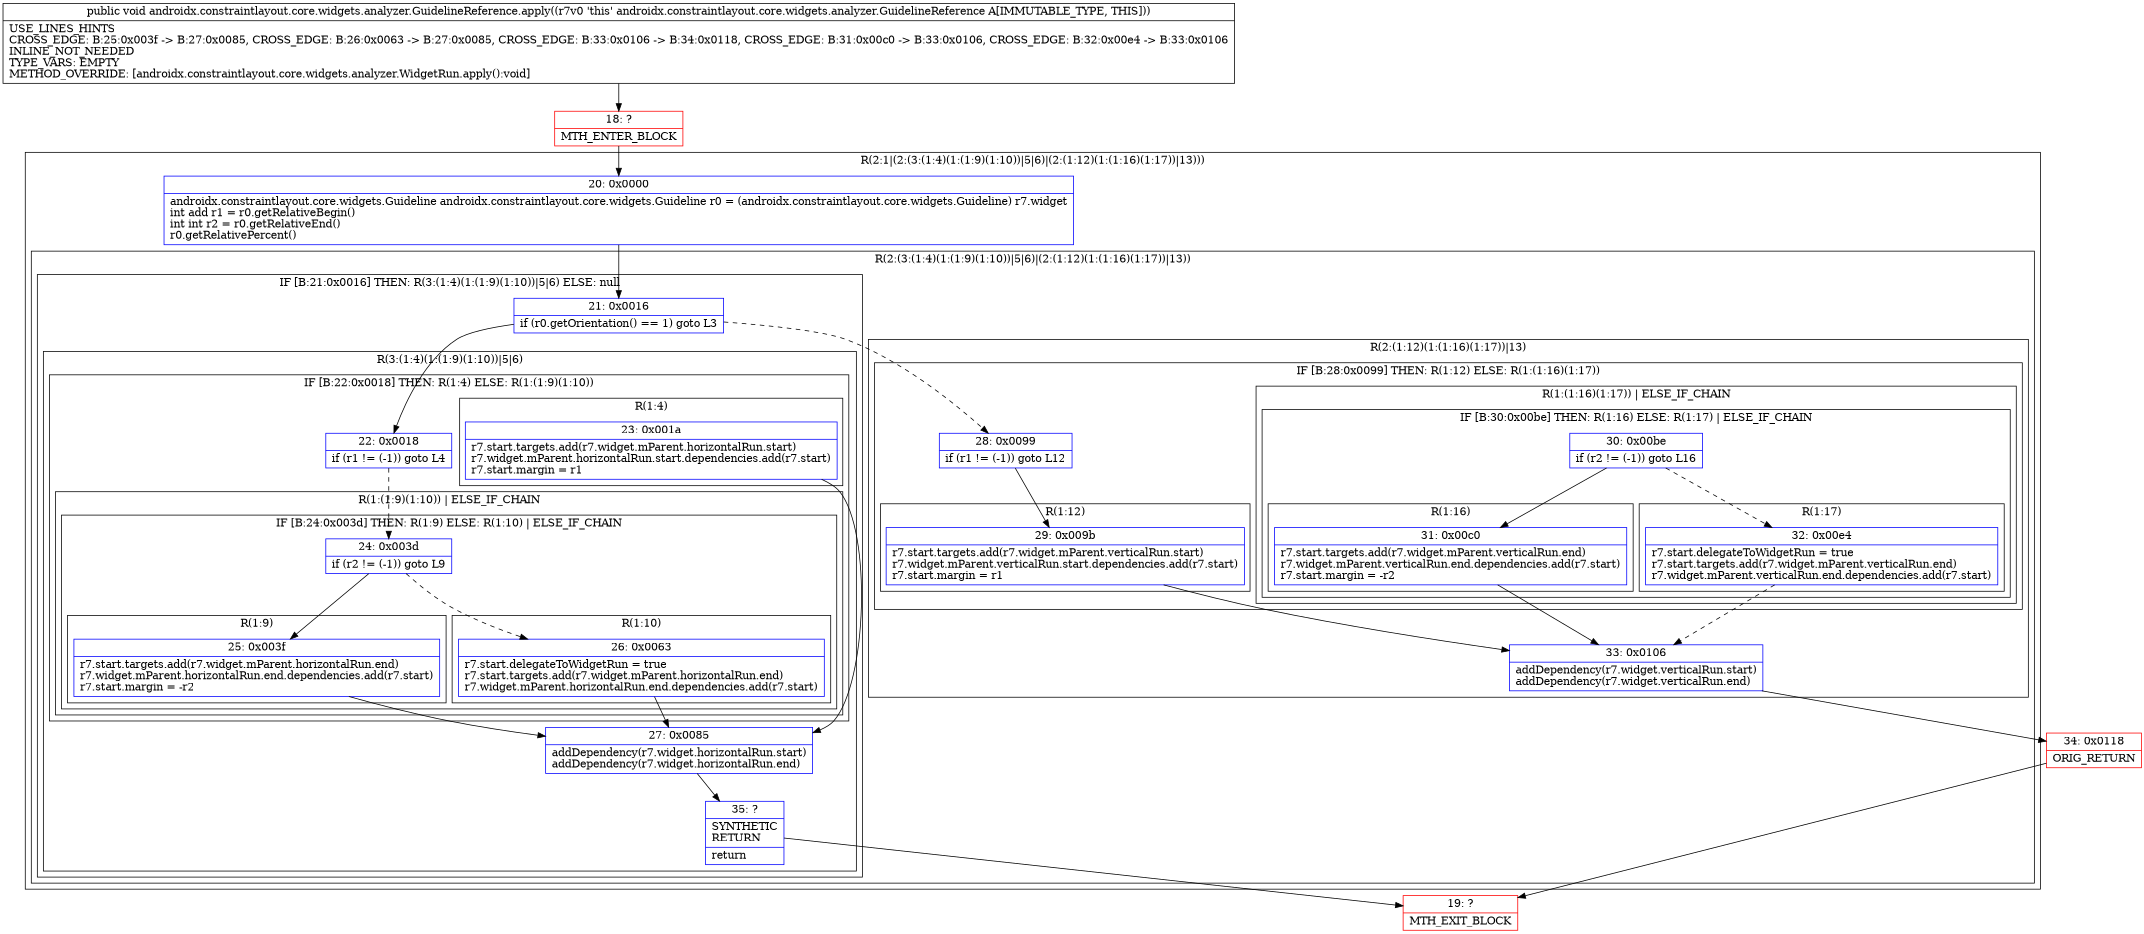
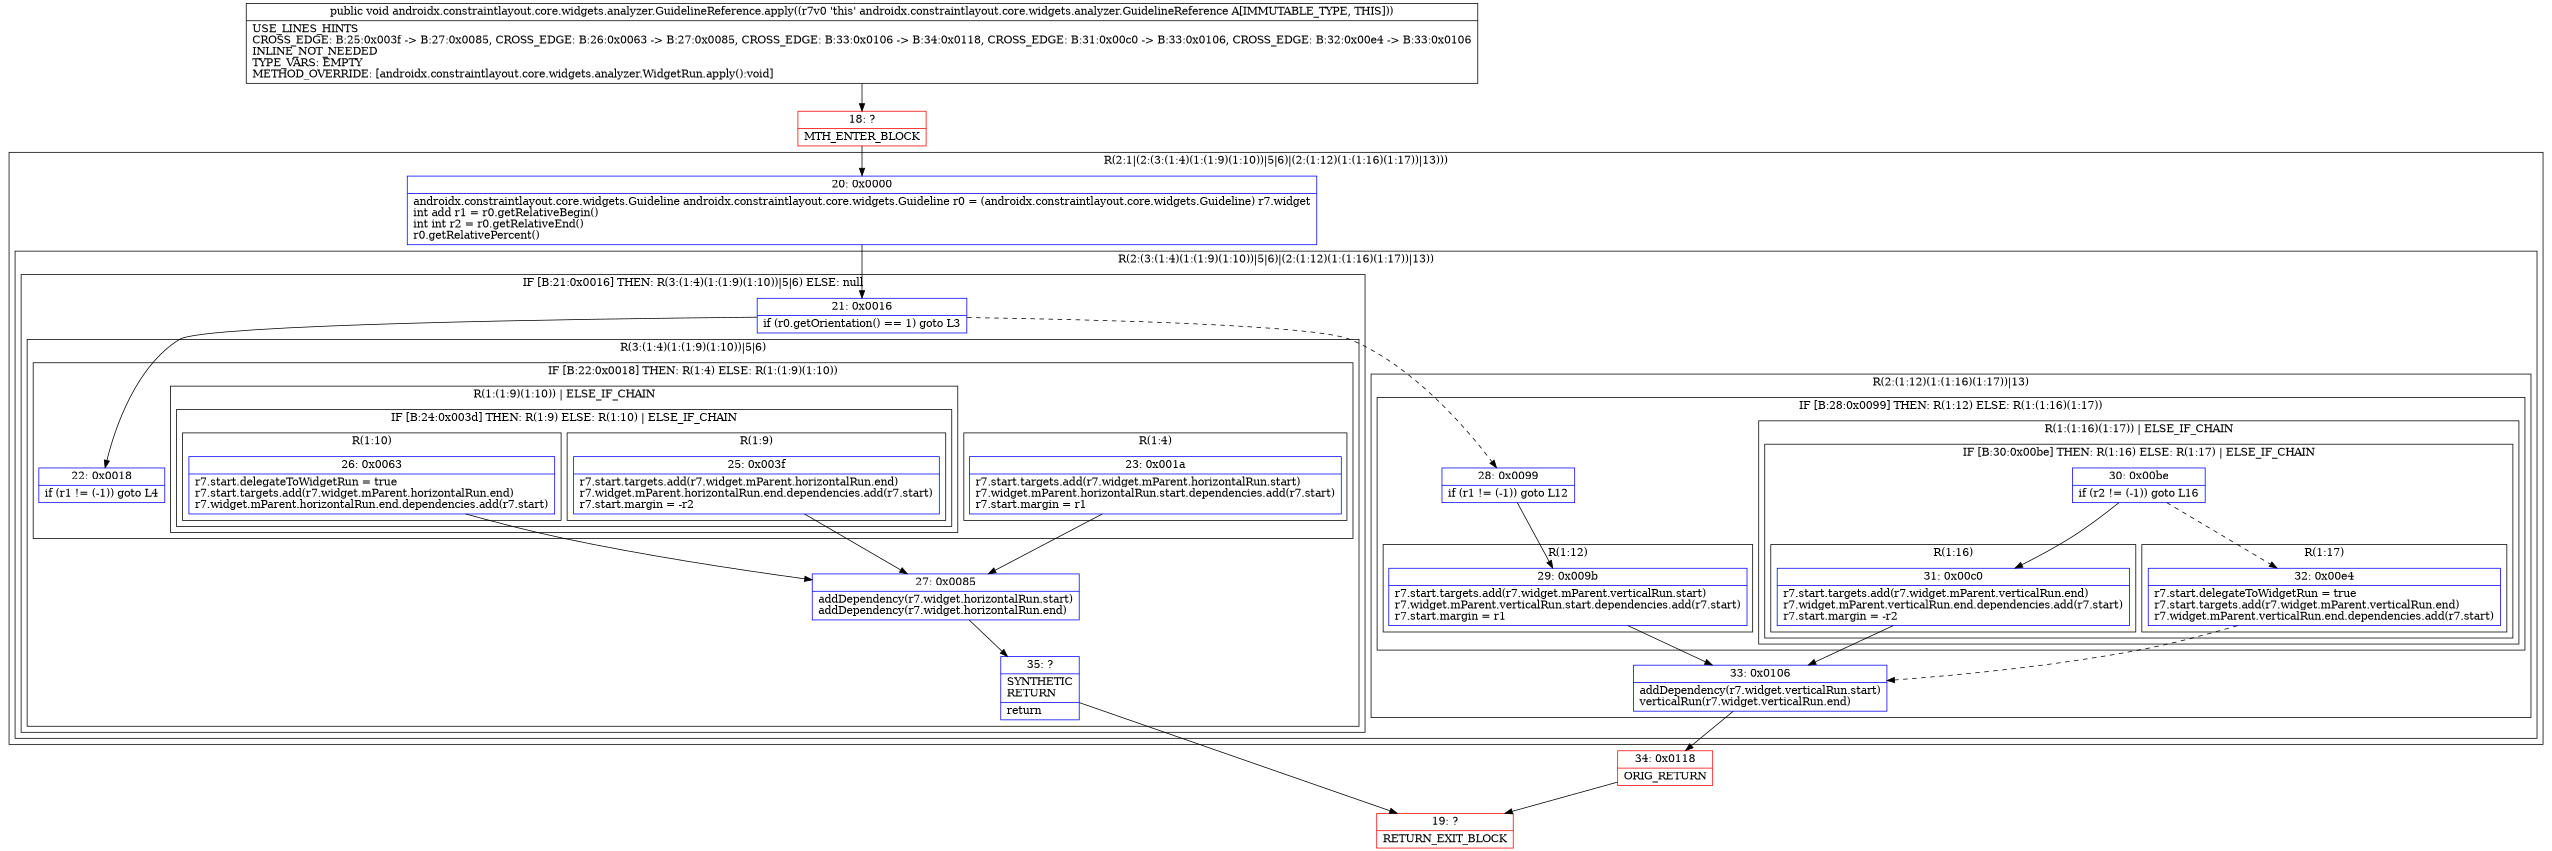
(389, 556) -> none
(1633, 682) -> (1745, 702)
(1460, 921) -> (1445, 839)
